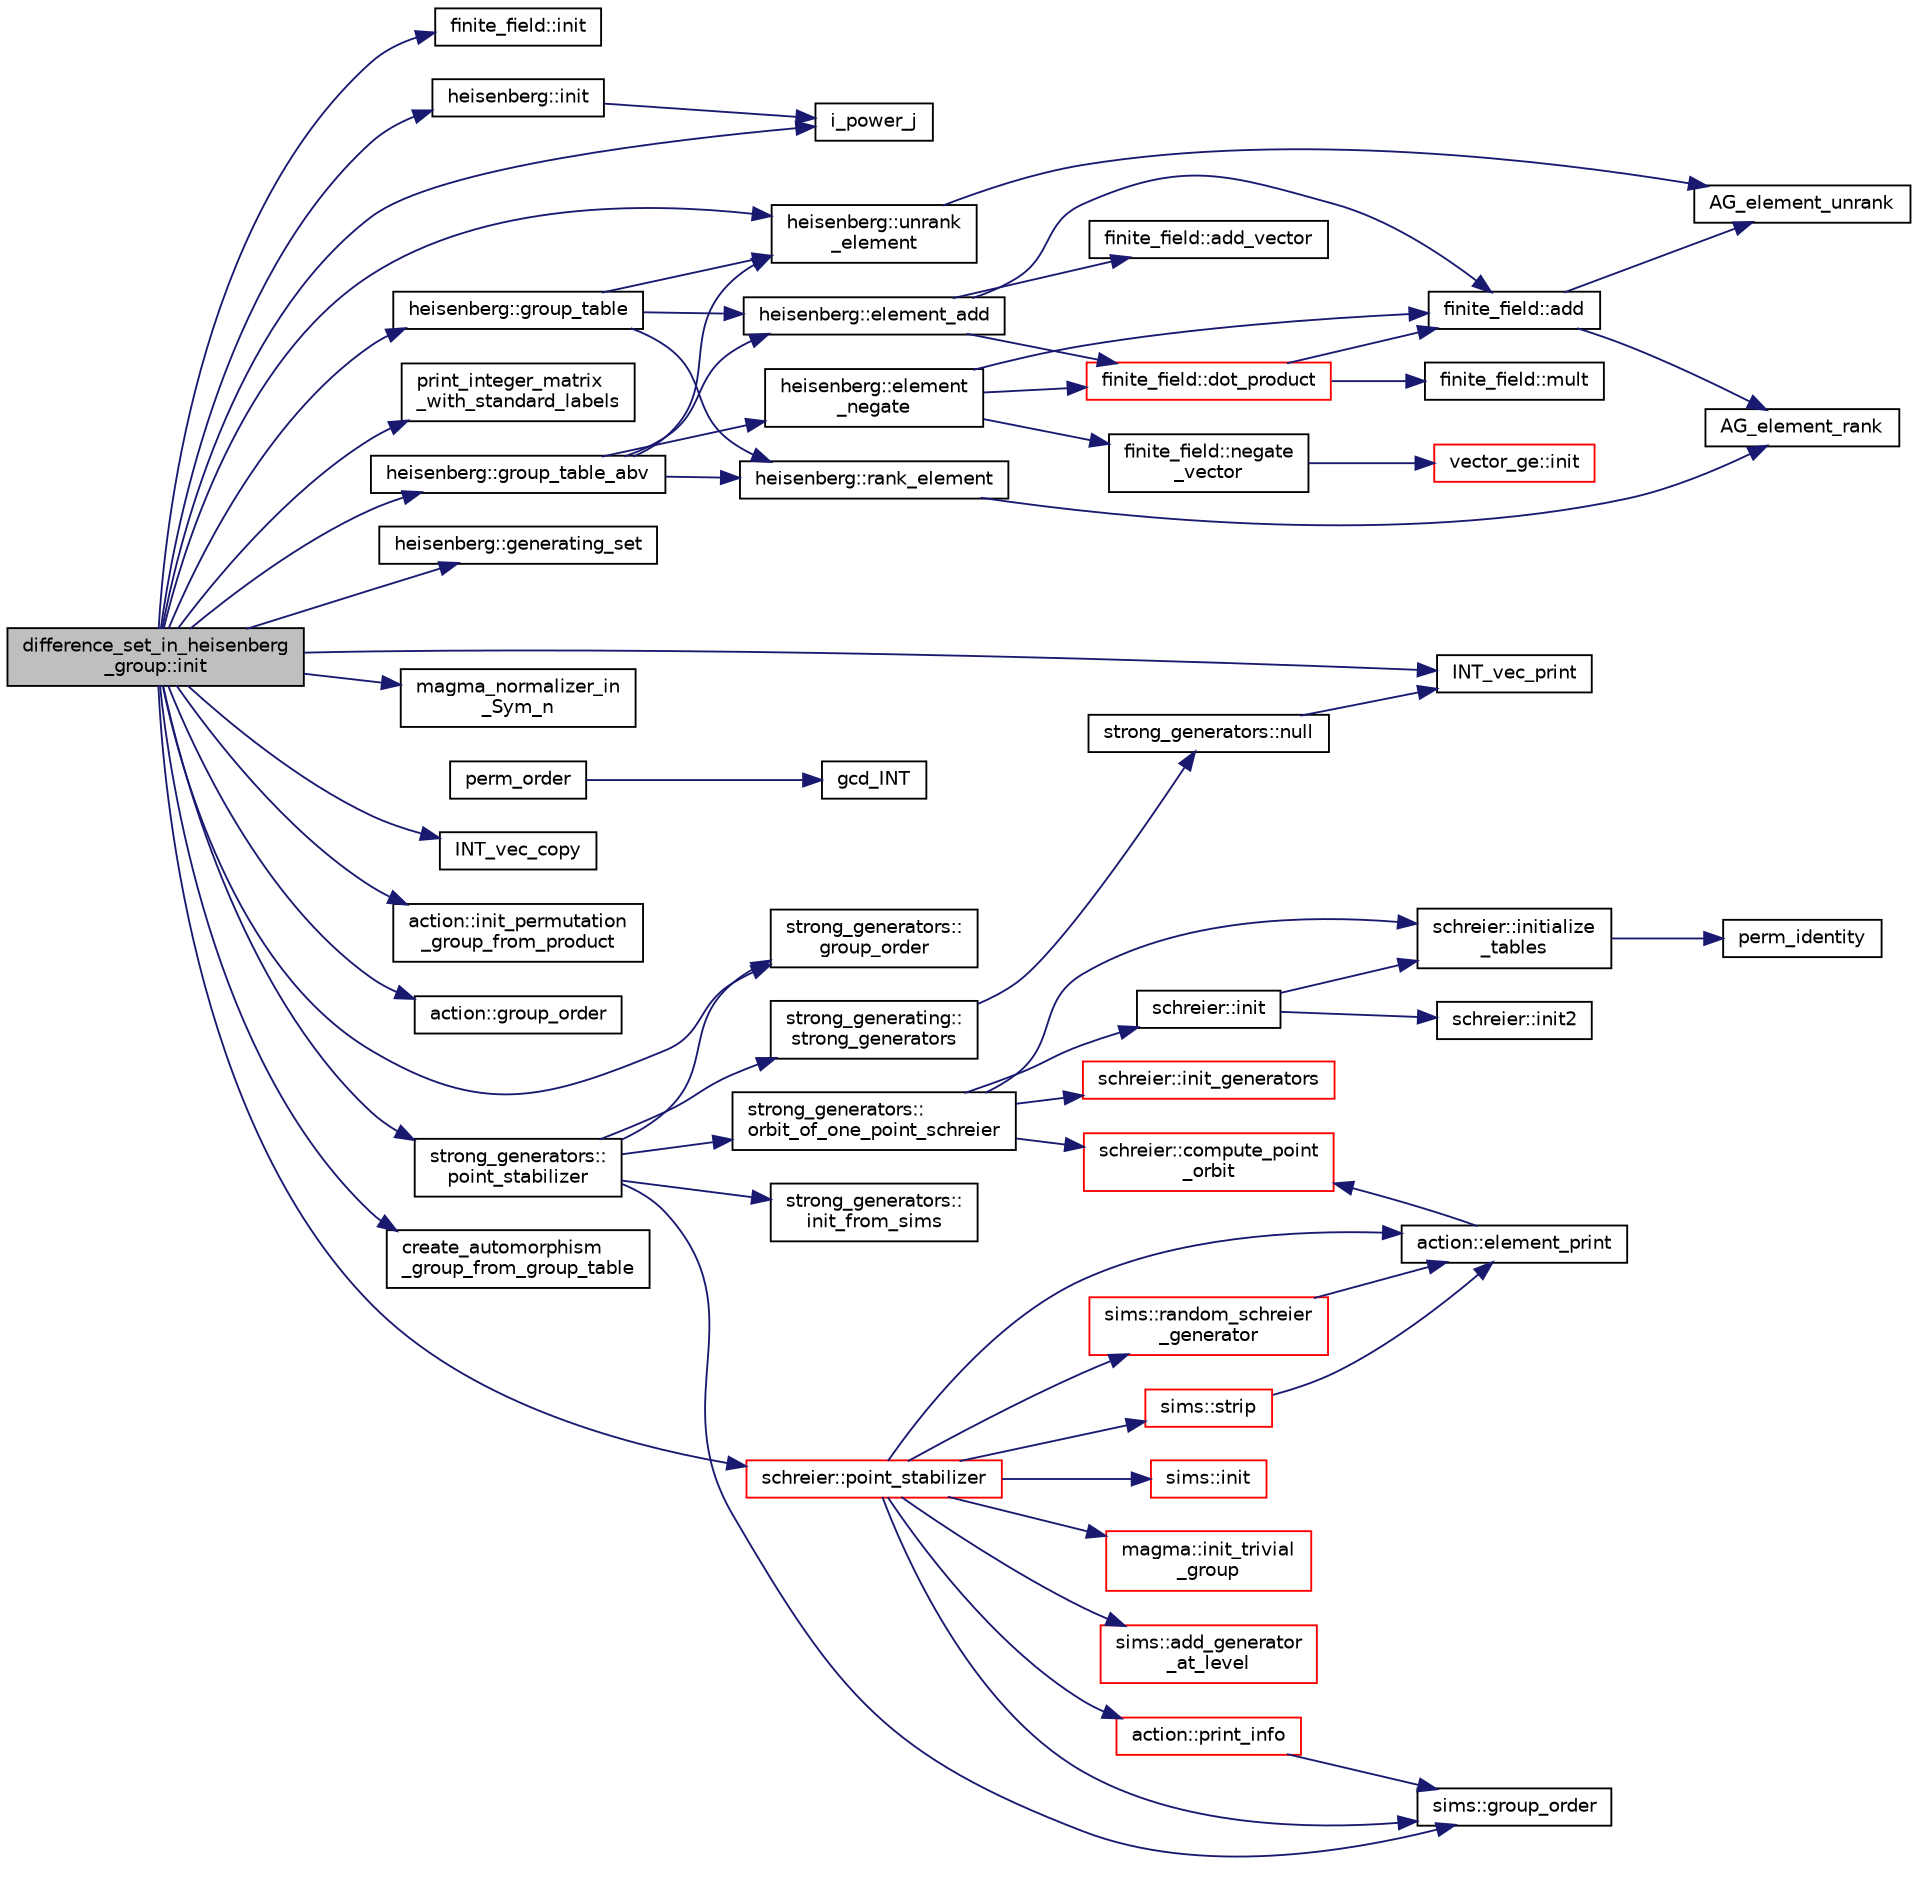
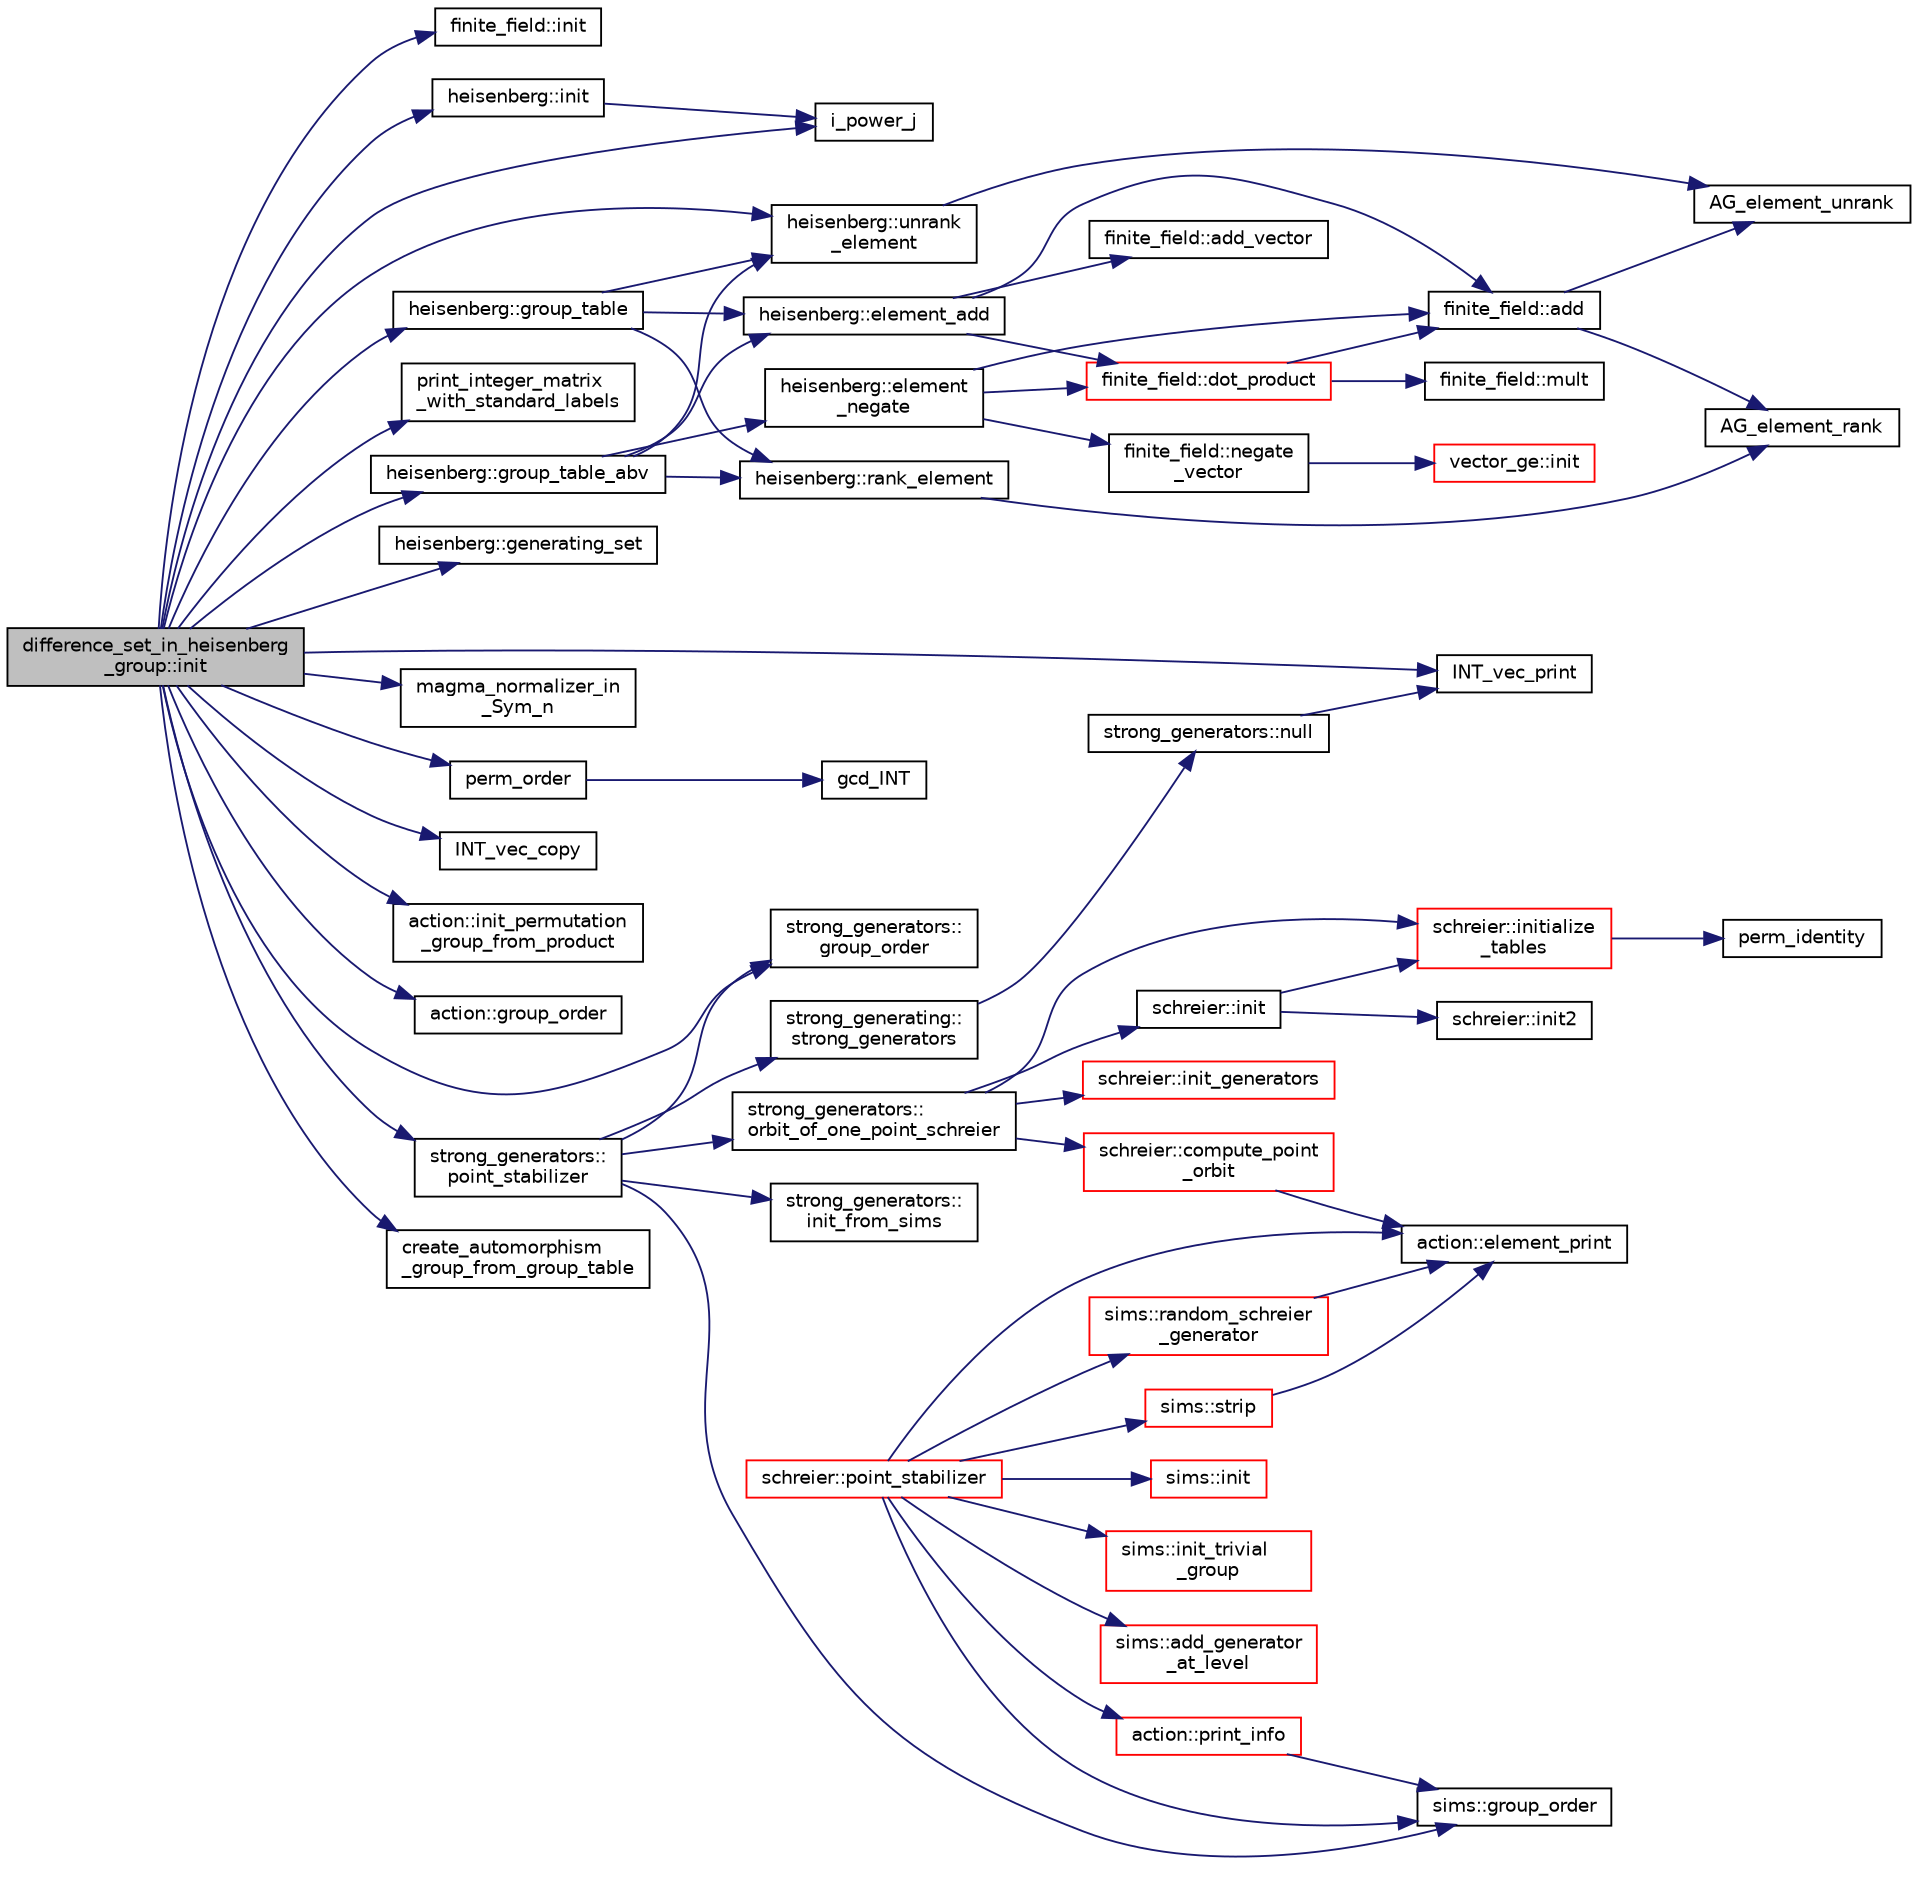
(1514, 938) -> (1514, 938)
(291, 1195) -> (325, 727)
(1415, 1206) -> (1329, 1207)
(1209, 1561) -> (1209, 1561)
